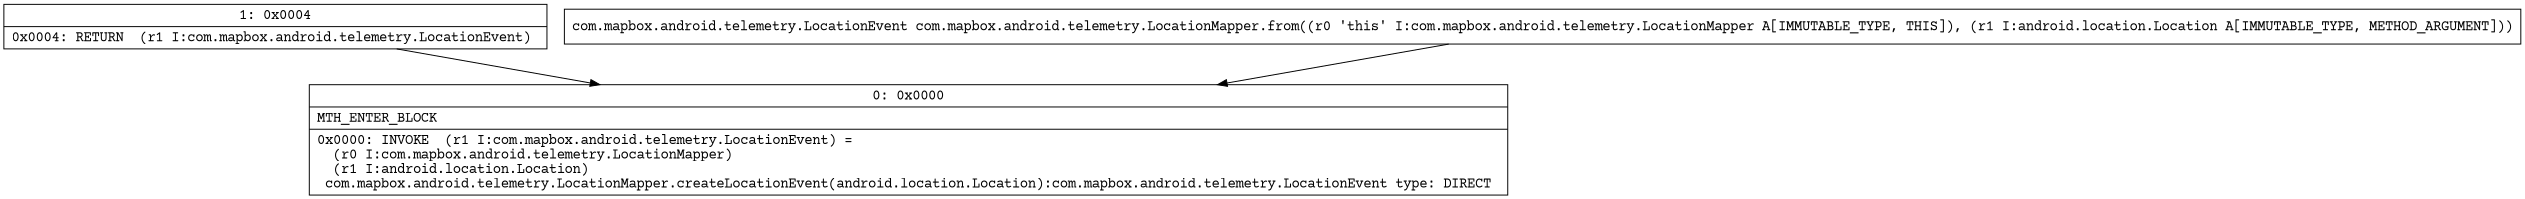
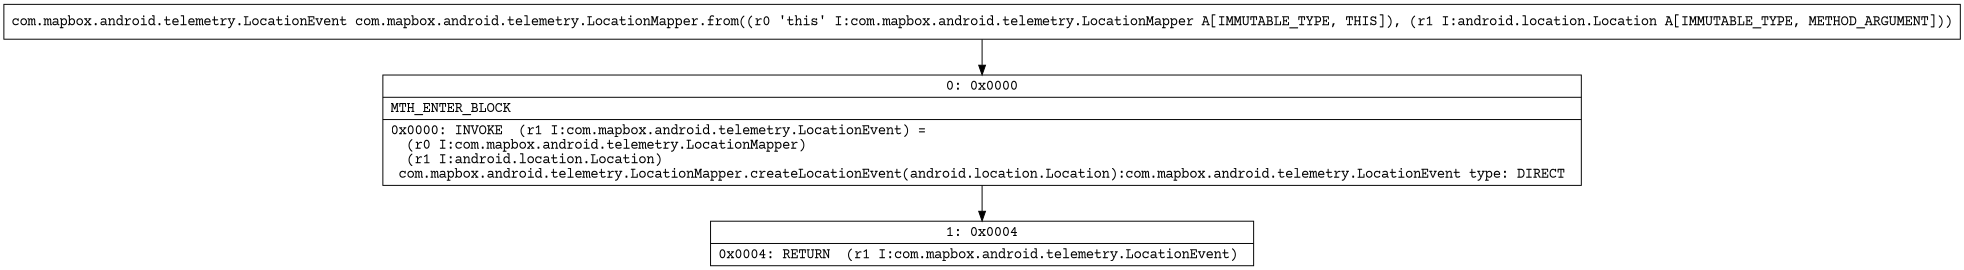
(493, 66) -> (982, 198)
